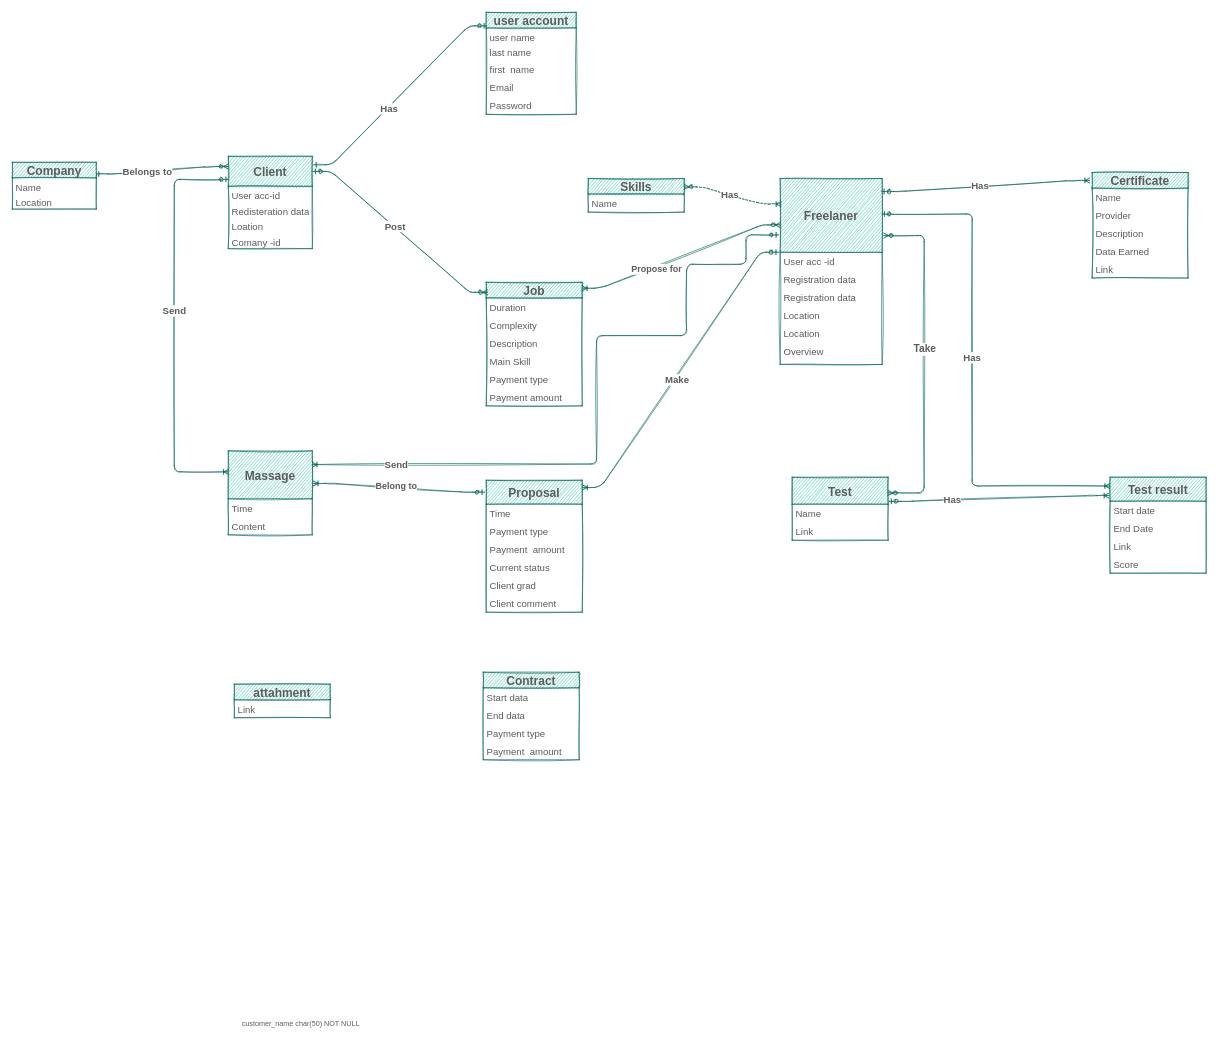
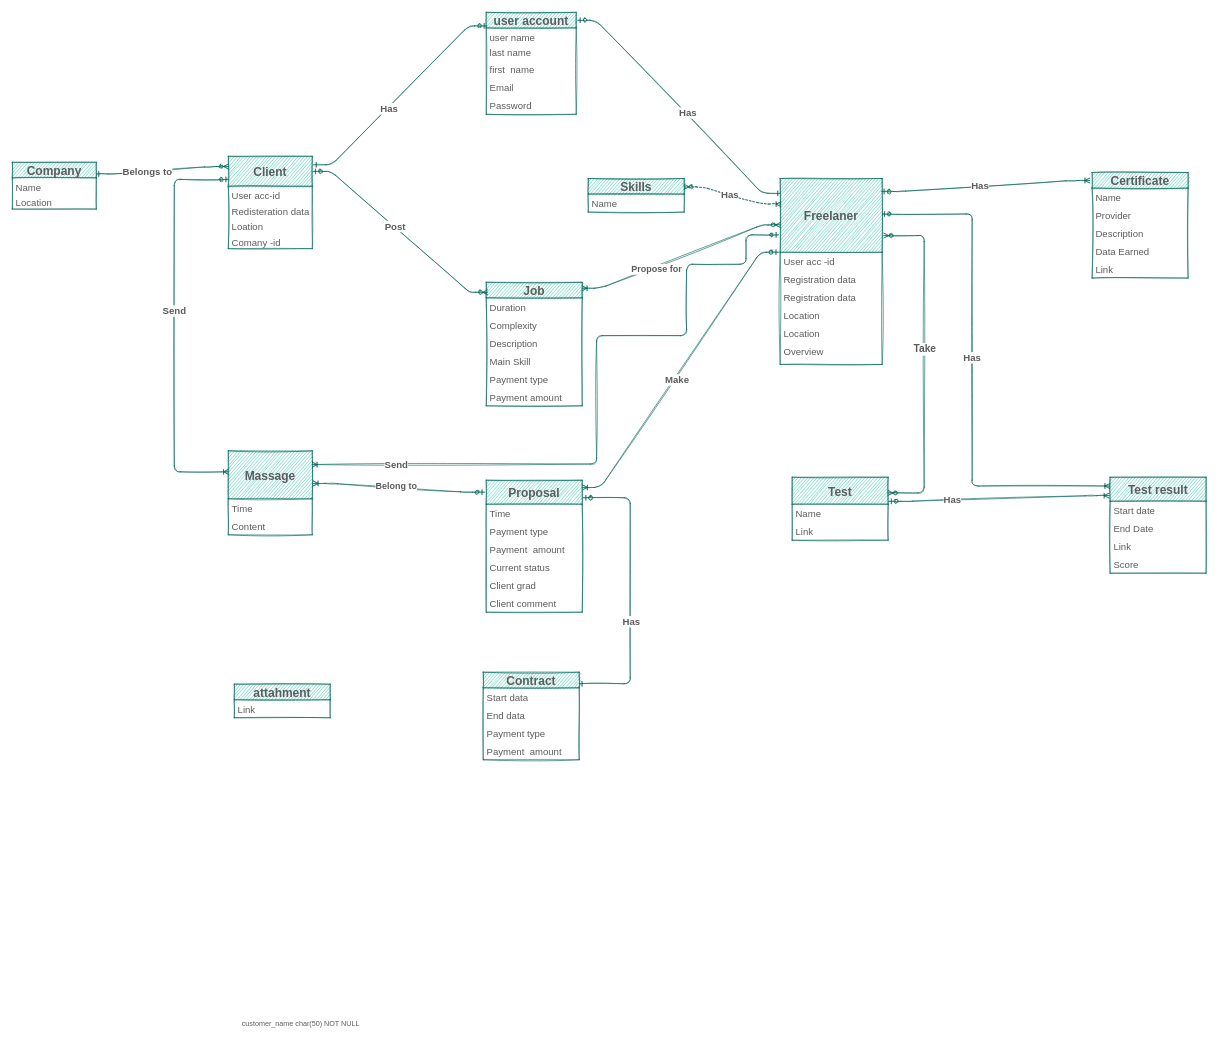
none -> (678, 106)
none -> (630, 593)
